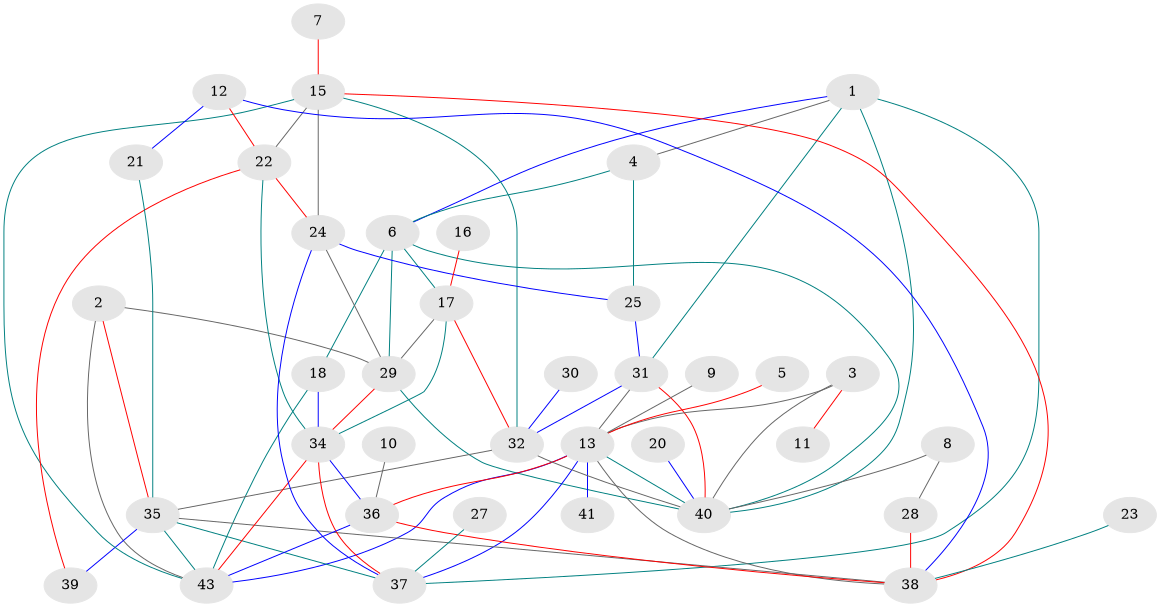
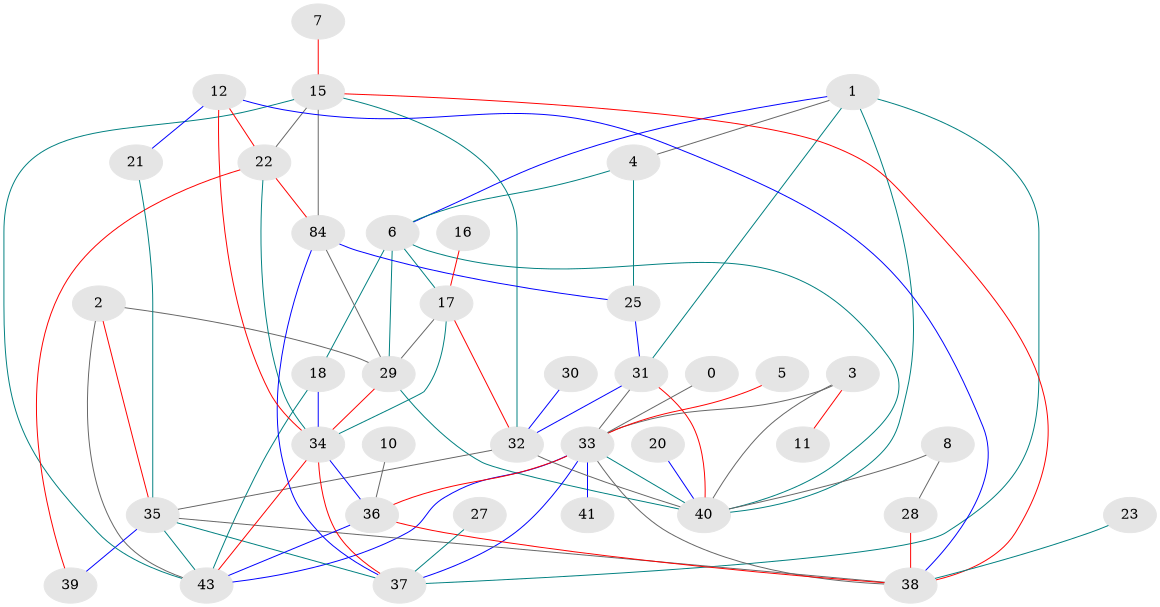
(318, 233) -> (318, 233)
none -> (233, 279)
(712, 374) -> (712, 374)
(588, 445) -> (588, 445)
